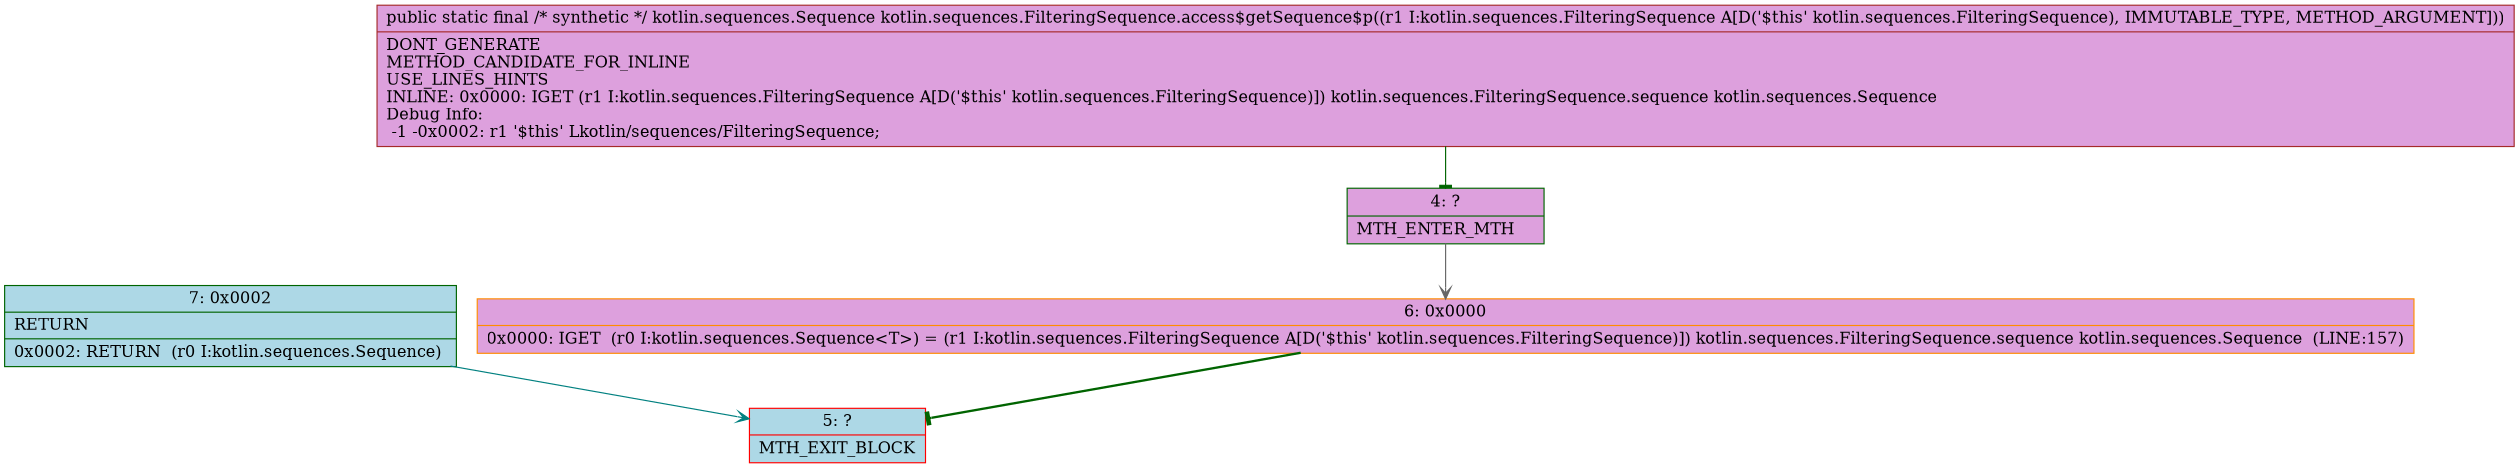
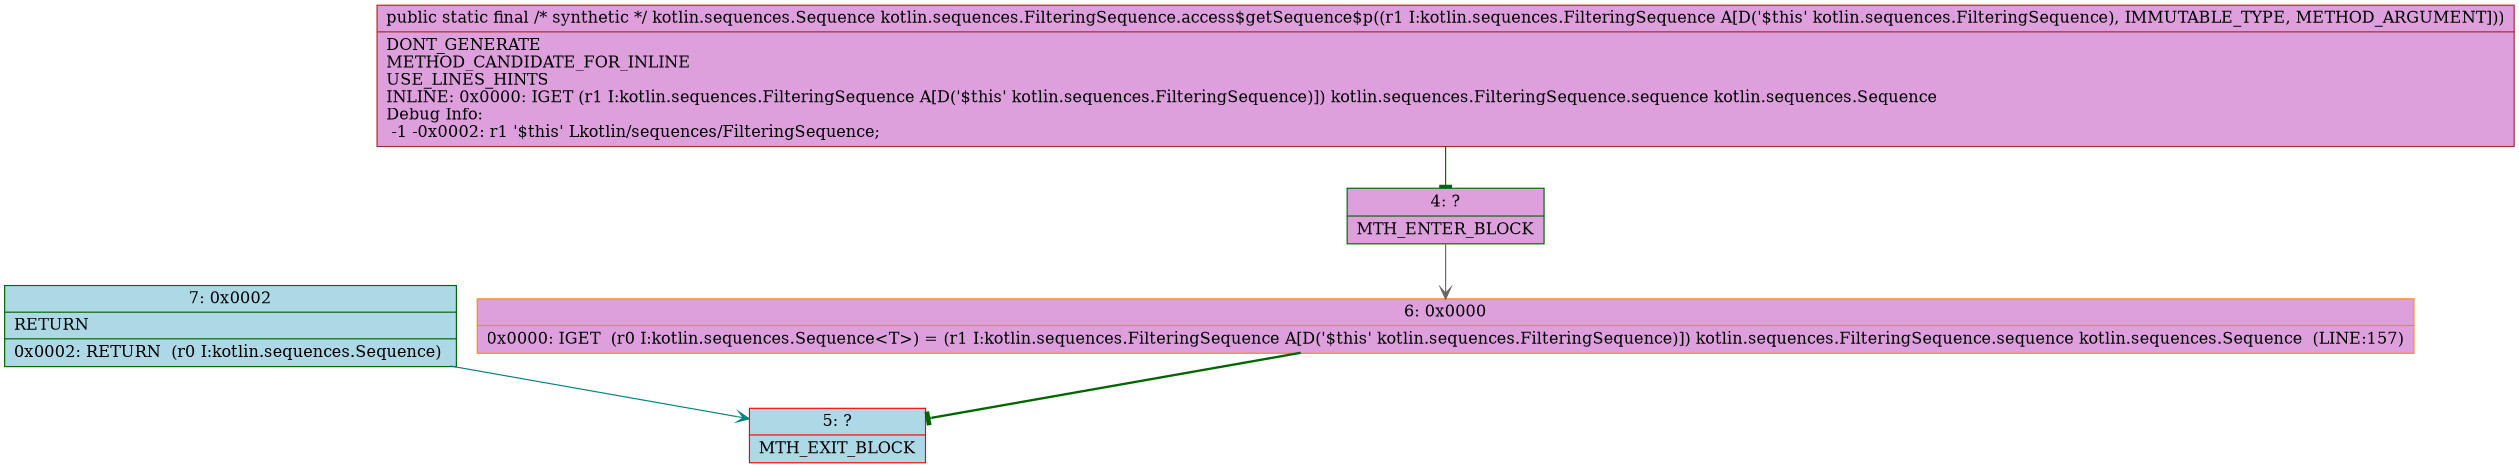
(1436, 229) -> (1446, 229)
